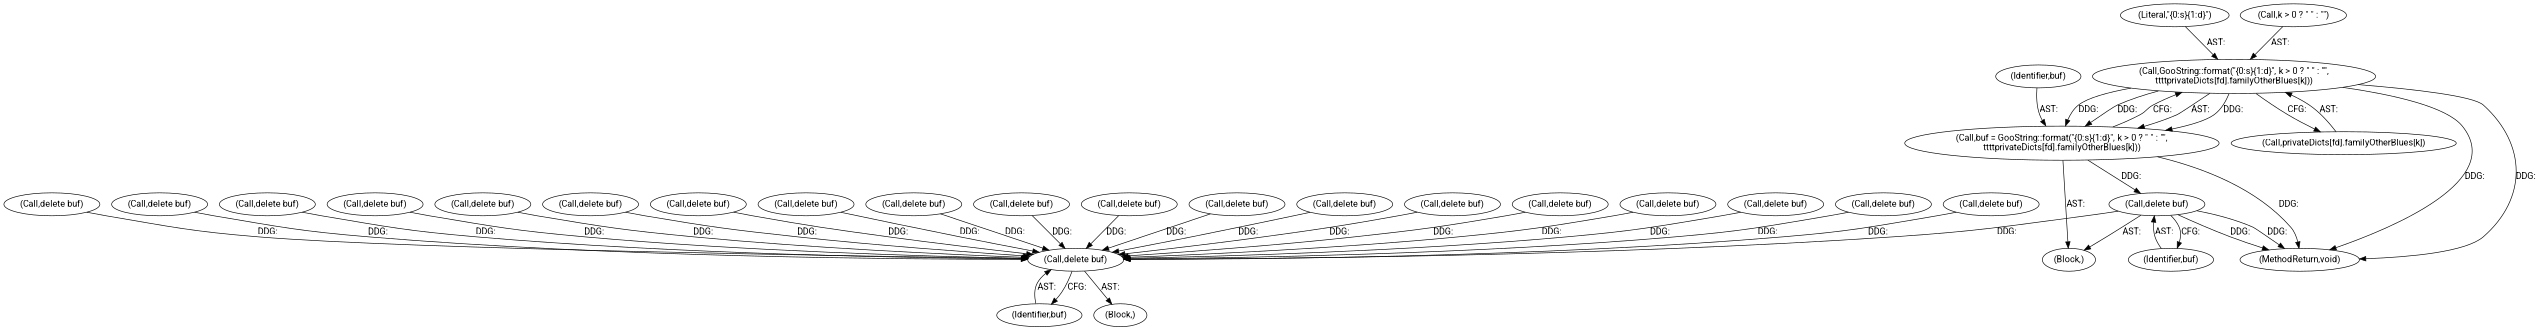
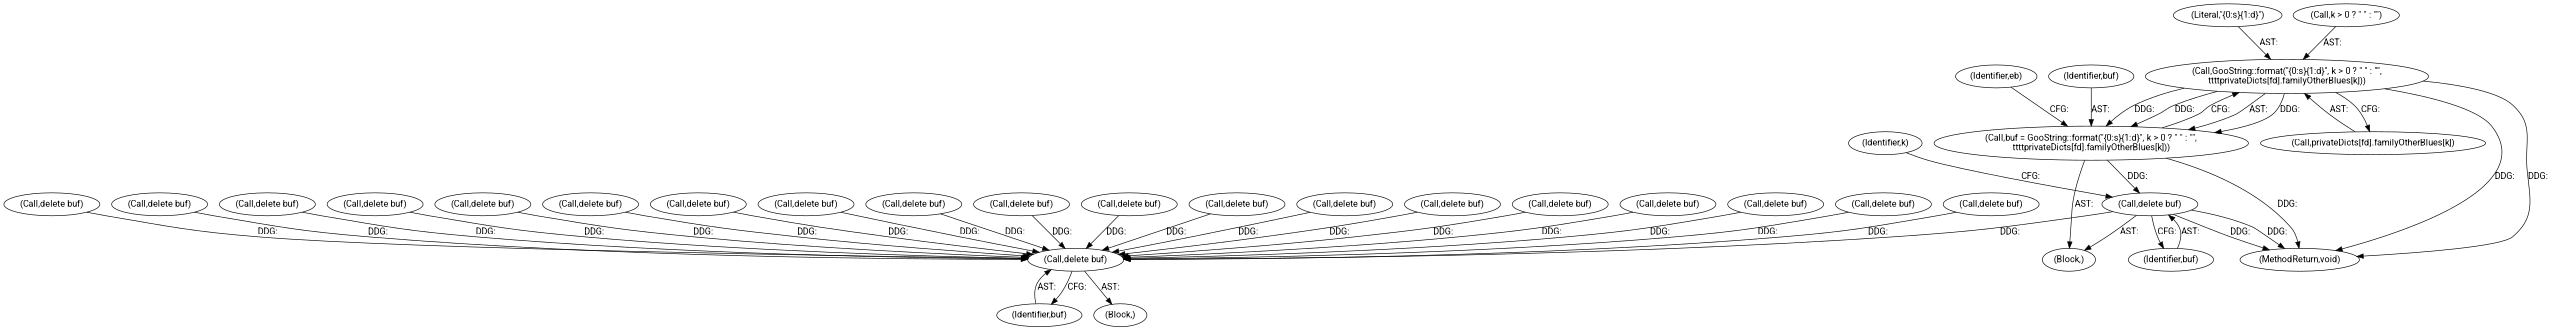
none -> (1996, 76)
none -> (1885, 143)
